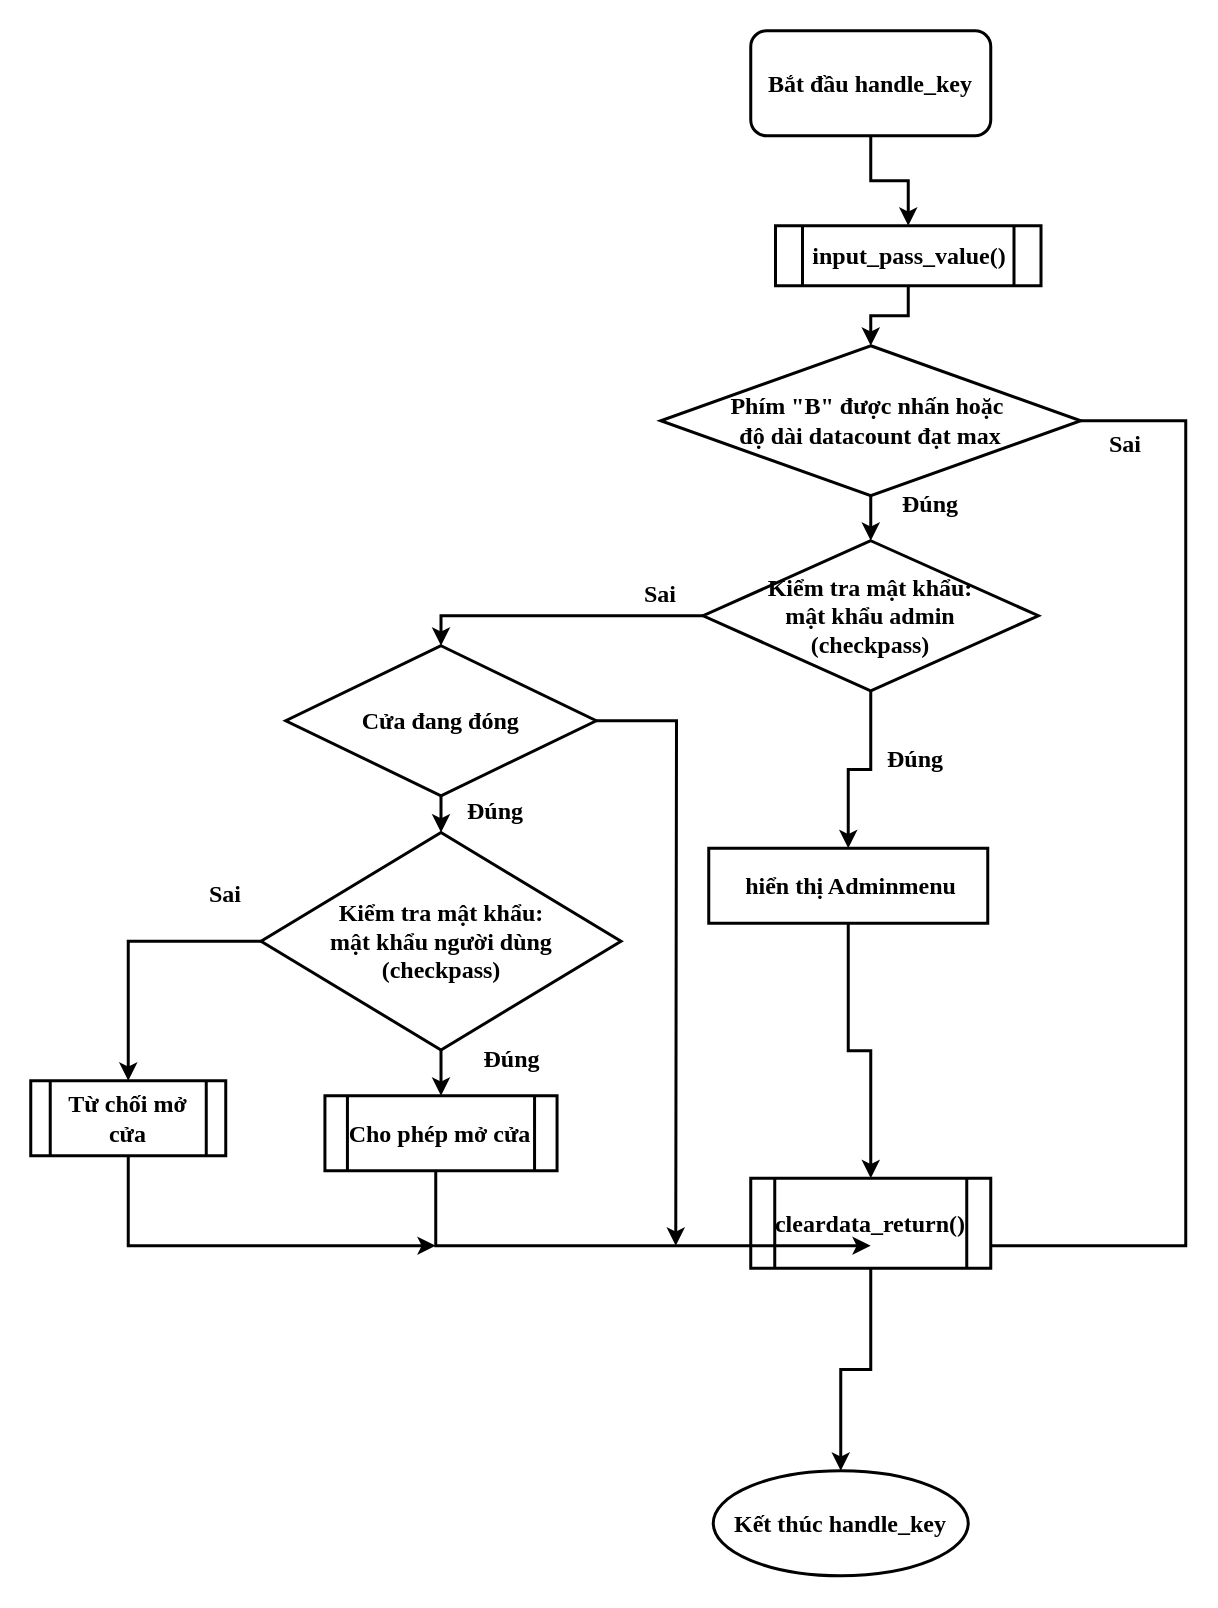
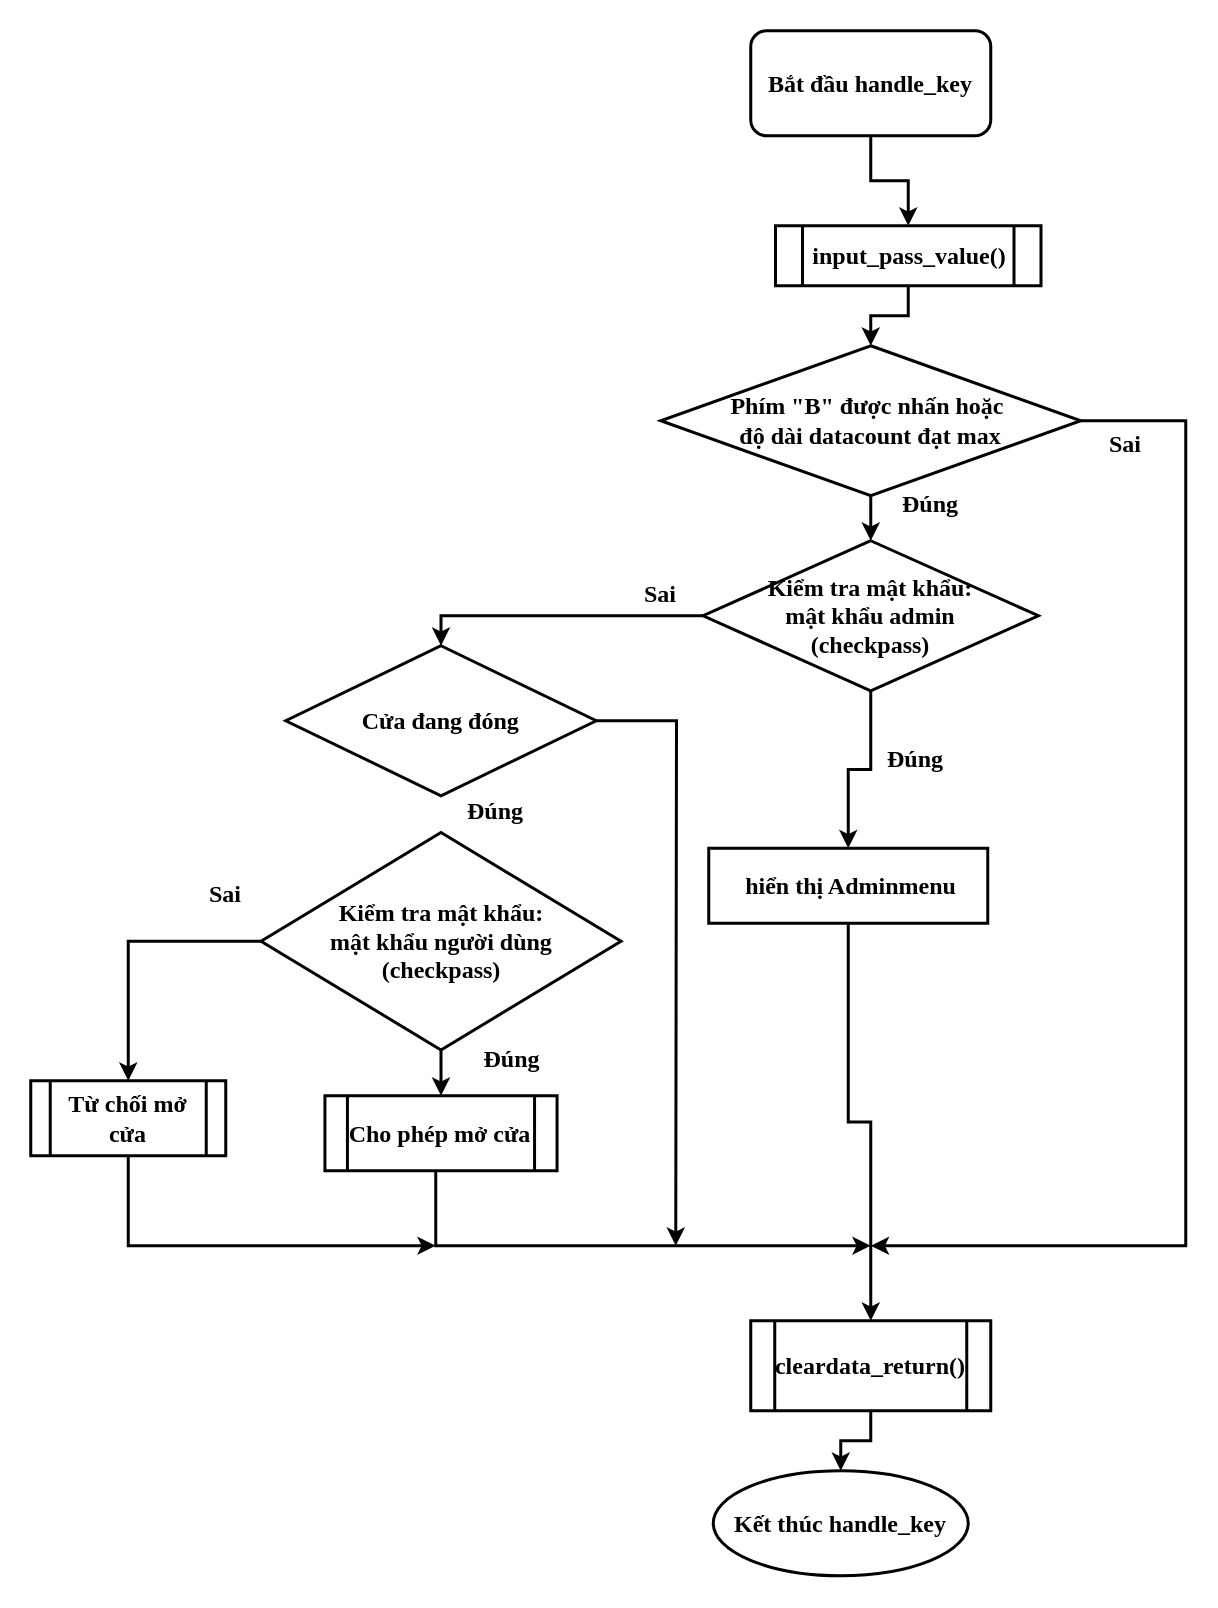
(441, 808) -> none
(871, 1223) -> (871, 1366)
